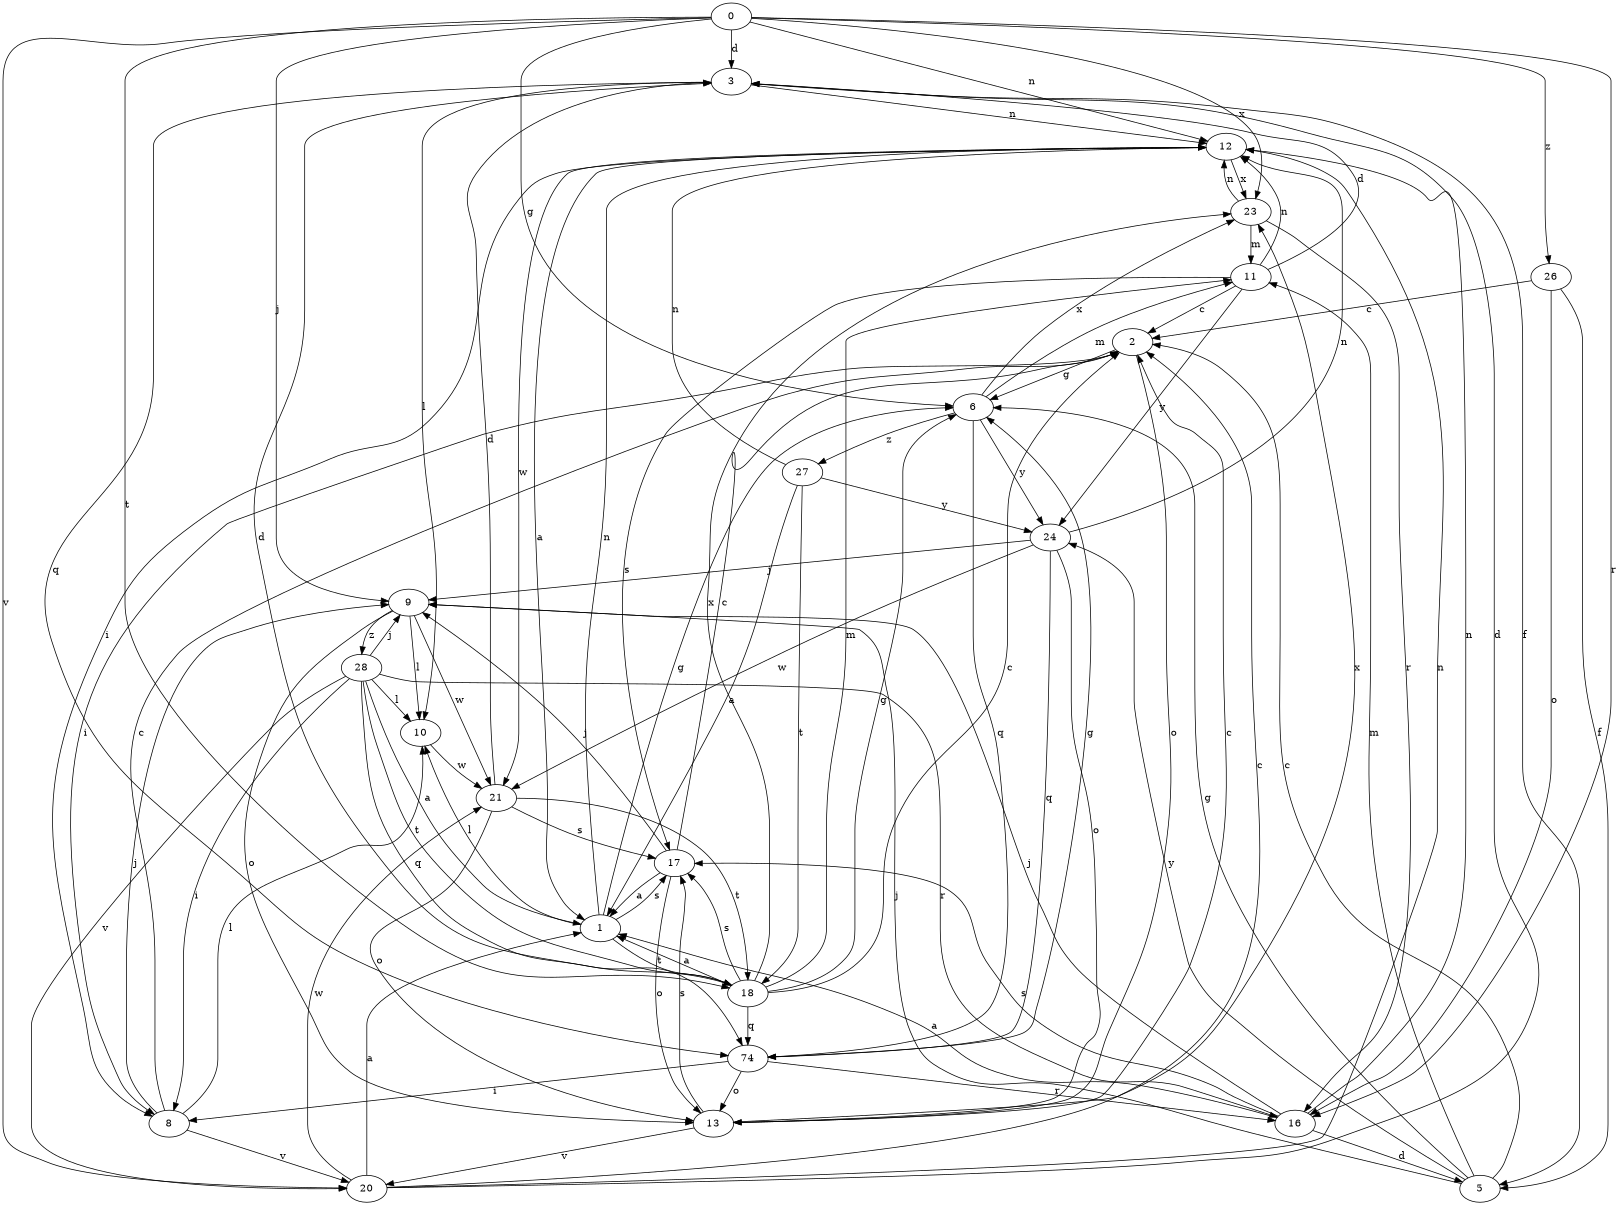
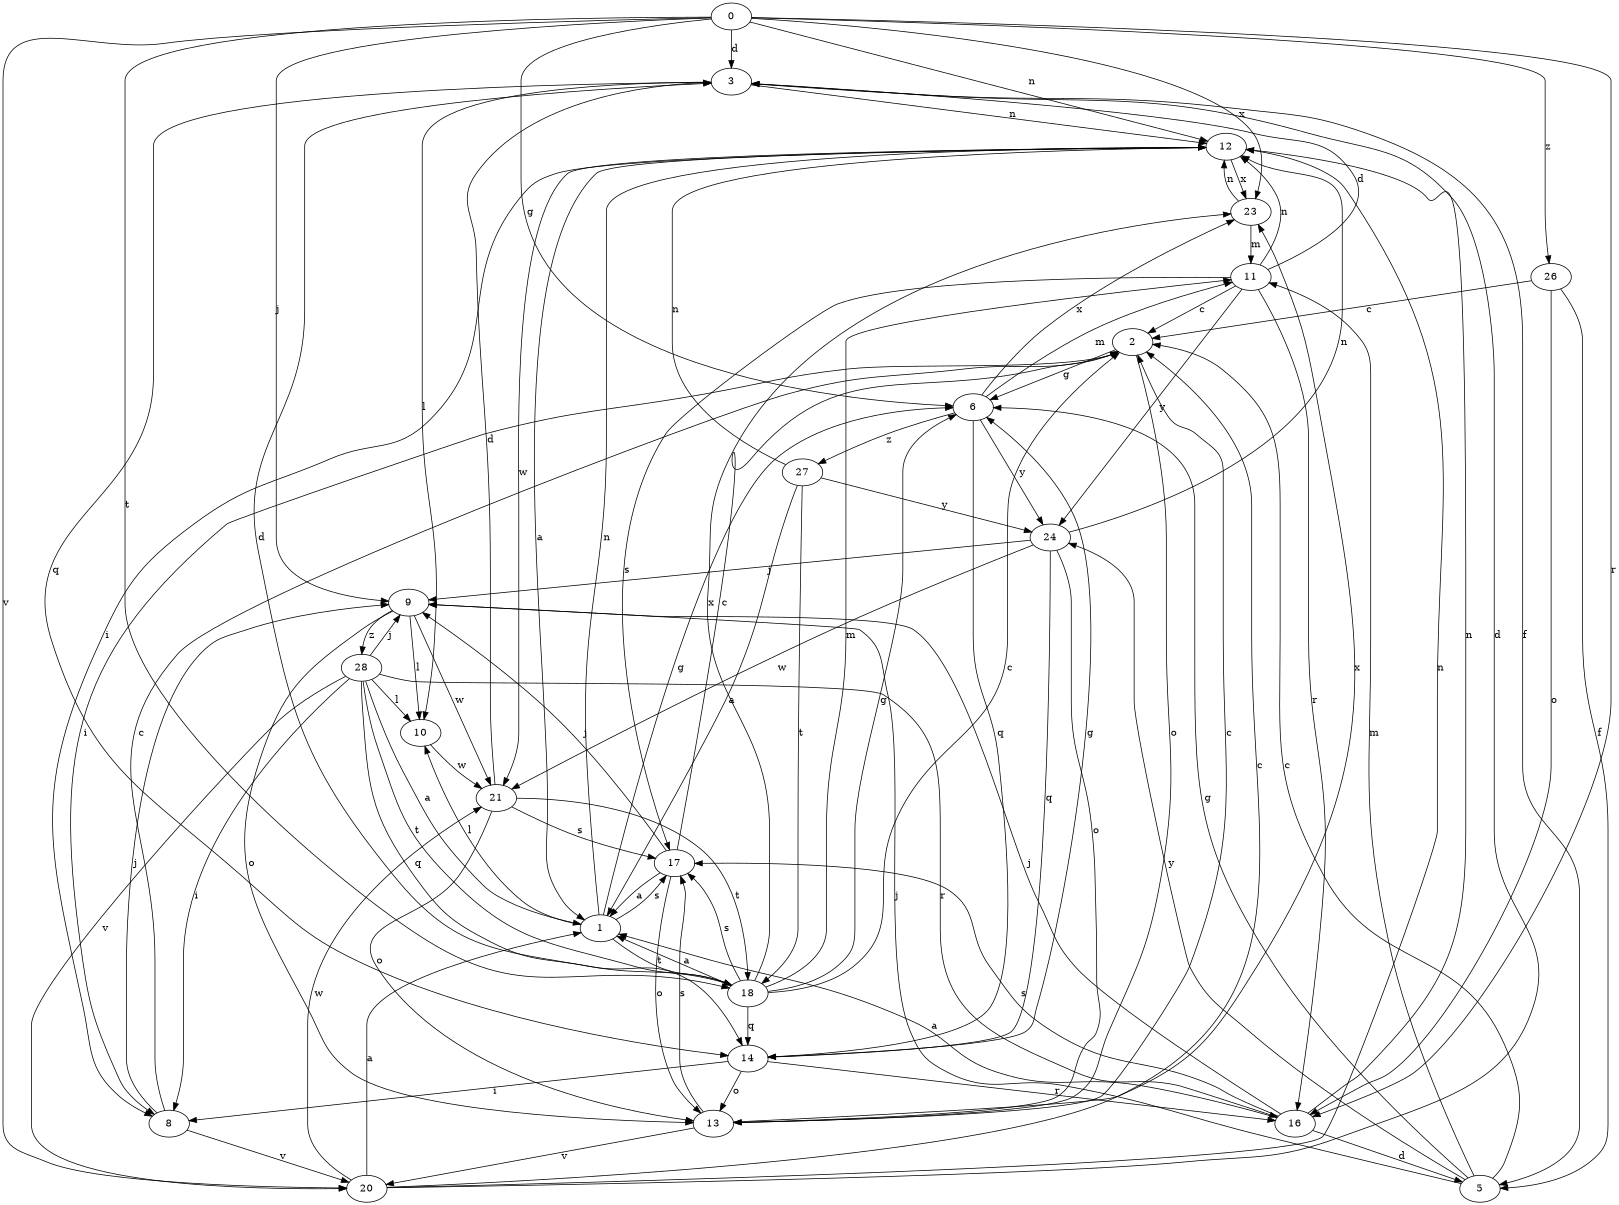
(1405, 649) -> (1311, 692)
(244, 899) -> none
(748, 1059) -> (748, 1059)
